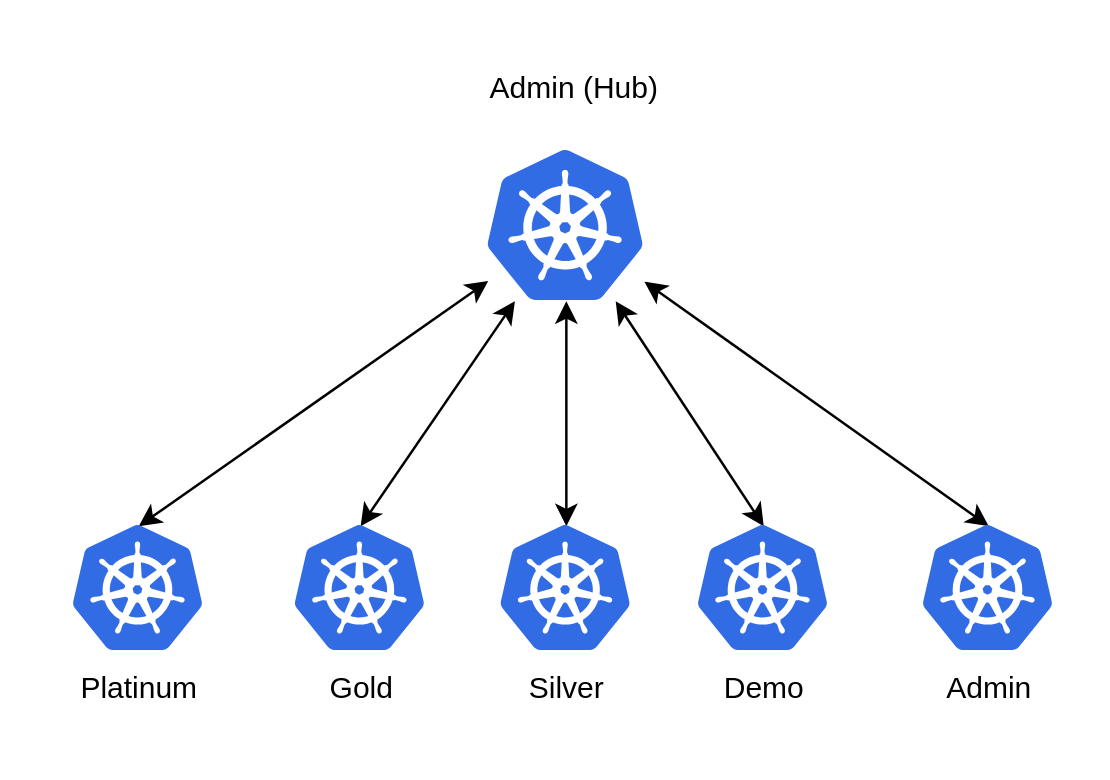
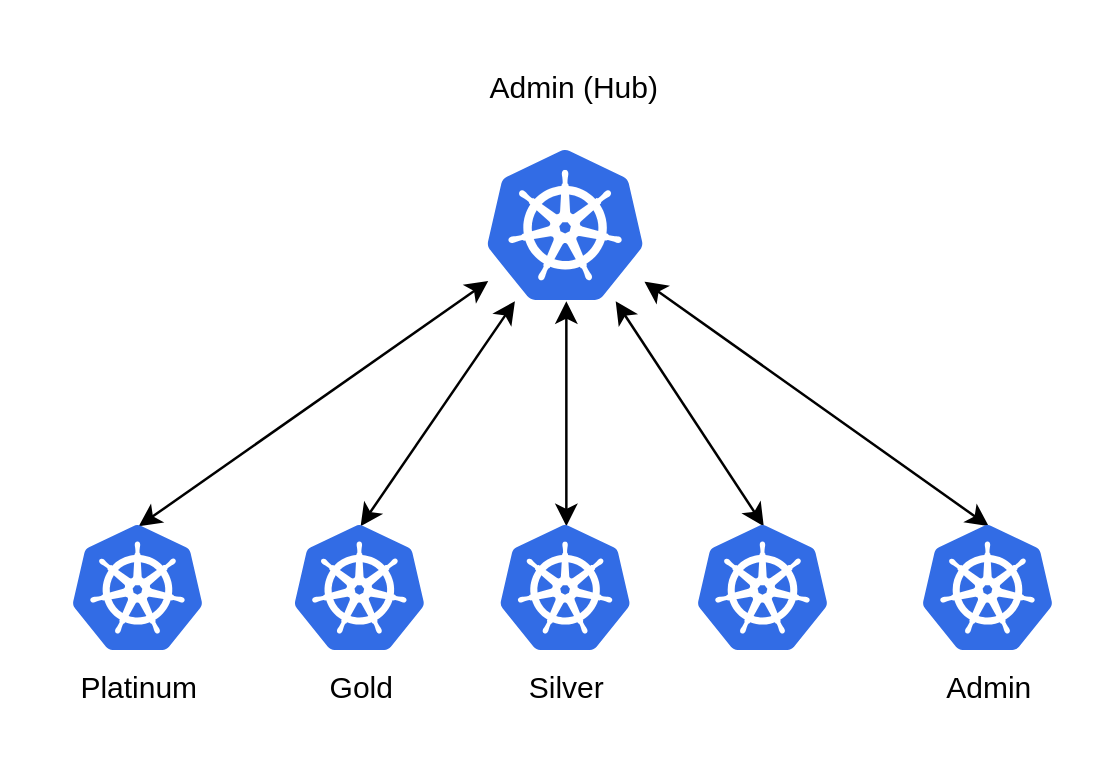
(764, 689) -> none
